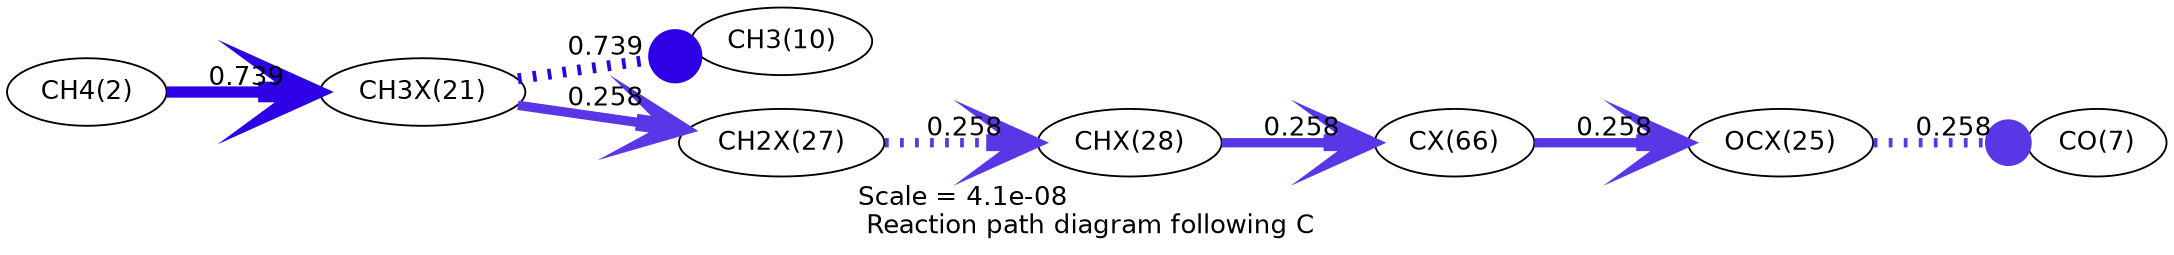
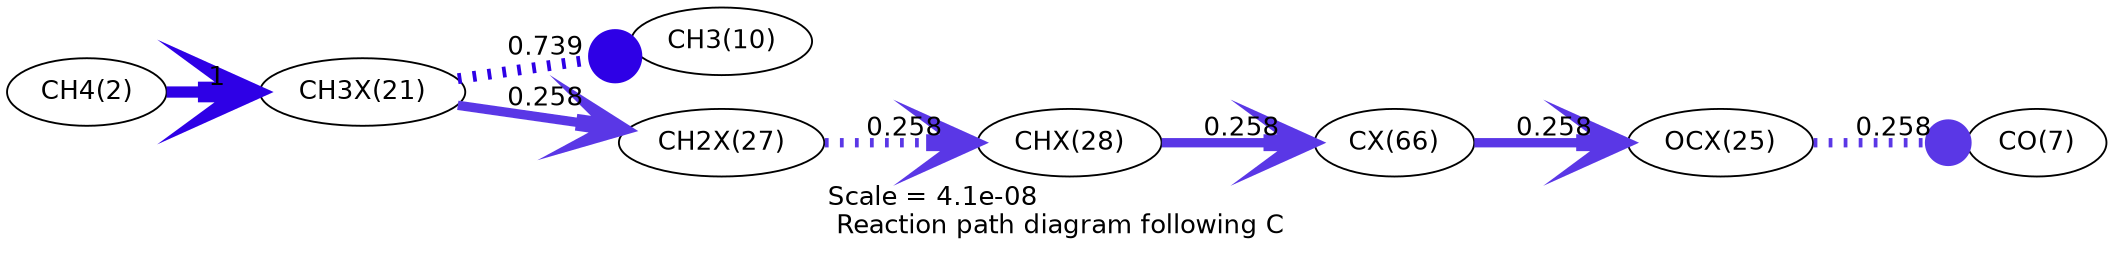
(243, 78) -> (213, 78)
